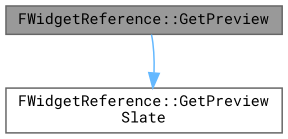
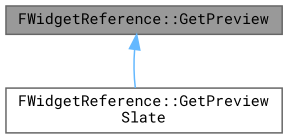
(154, 54) -> (134, 69)
